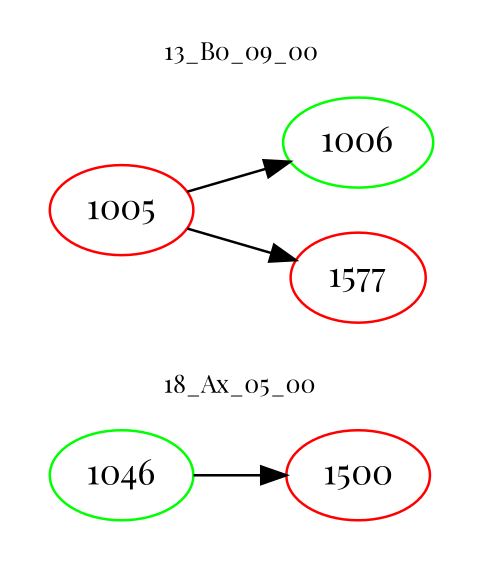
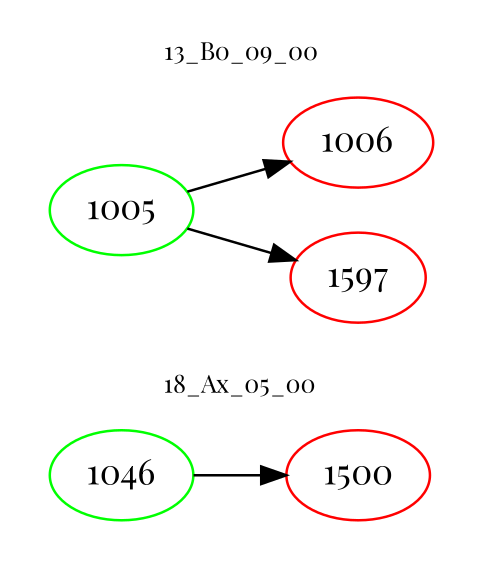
(358, 143) -> (358, 143)
(122, 210) -> (122, 210)
(358, 278) -> (358, 278)
